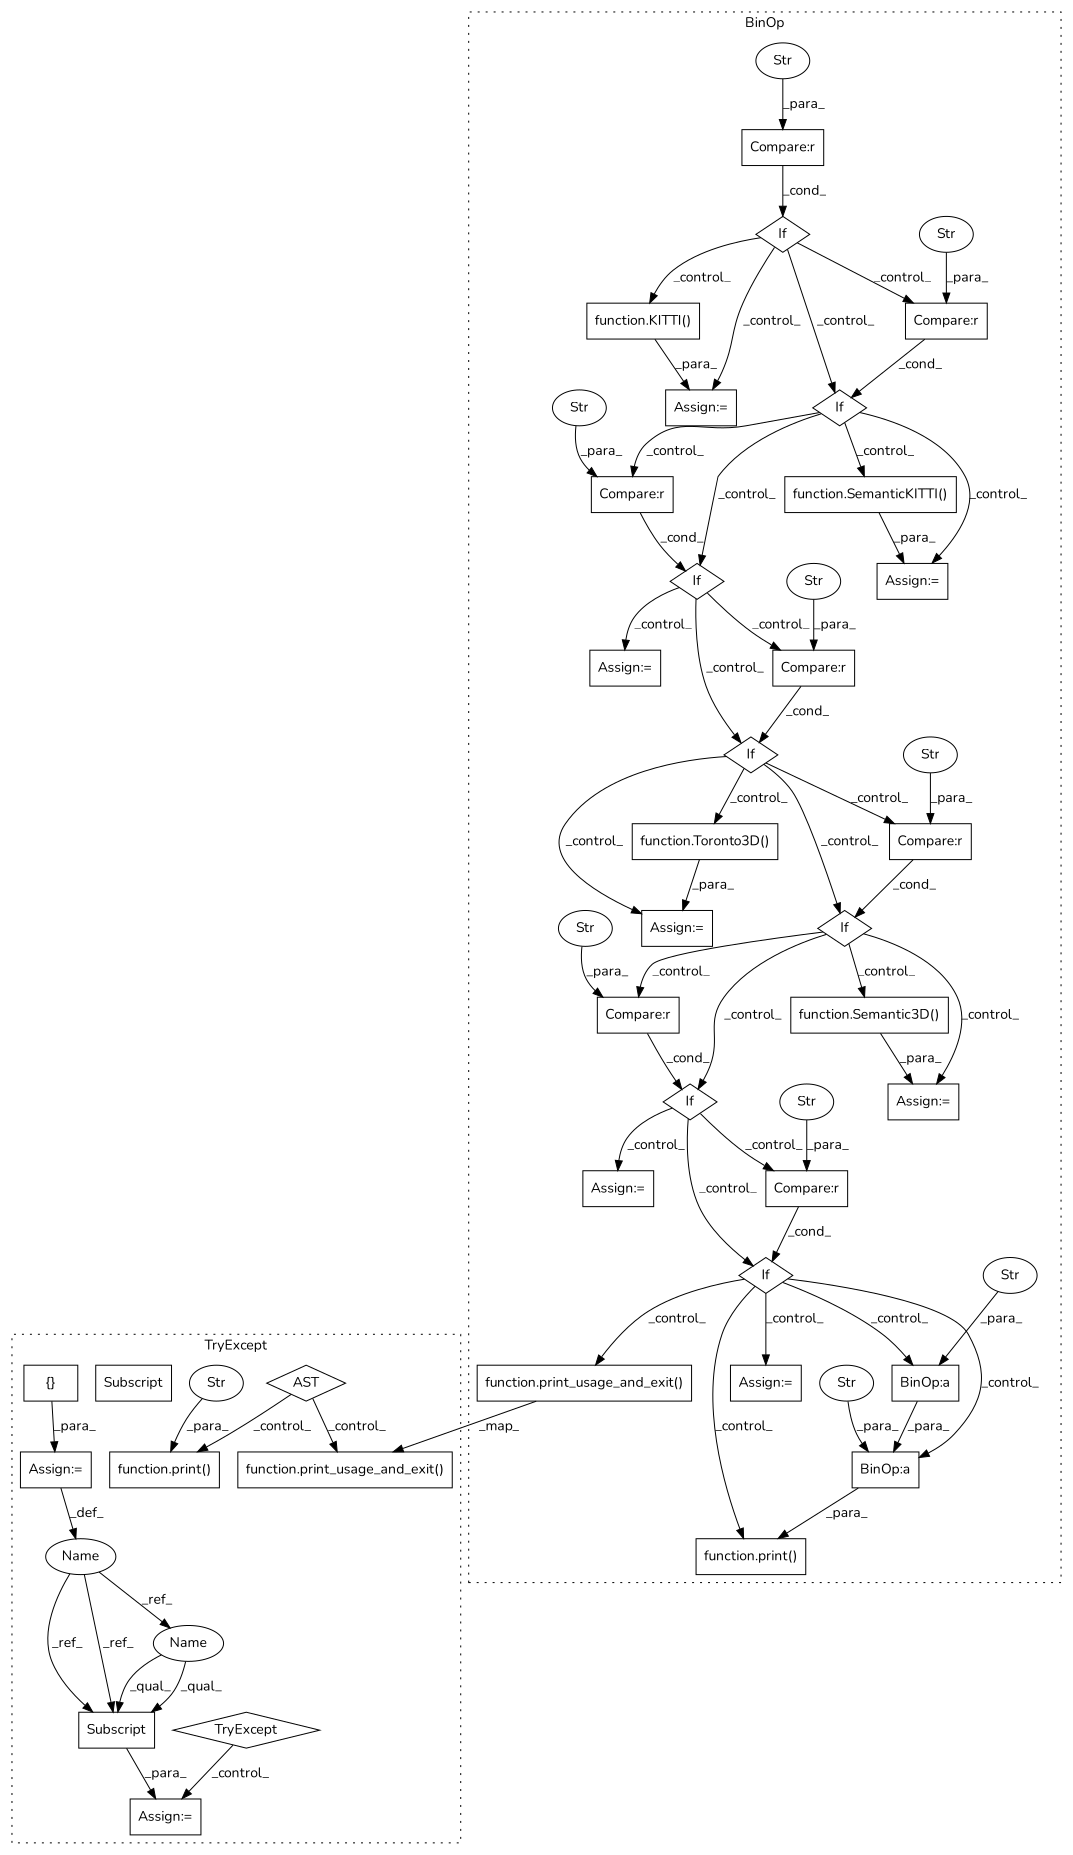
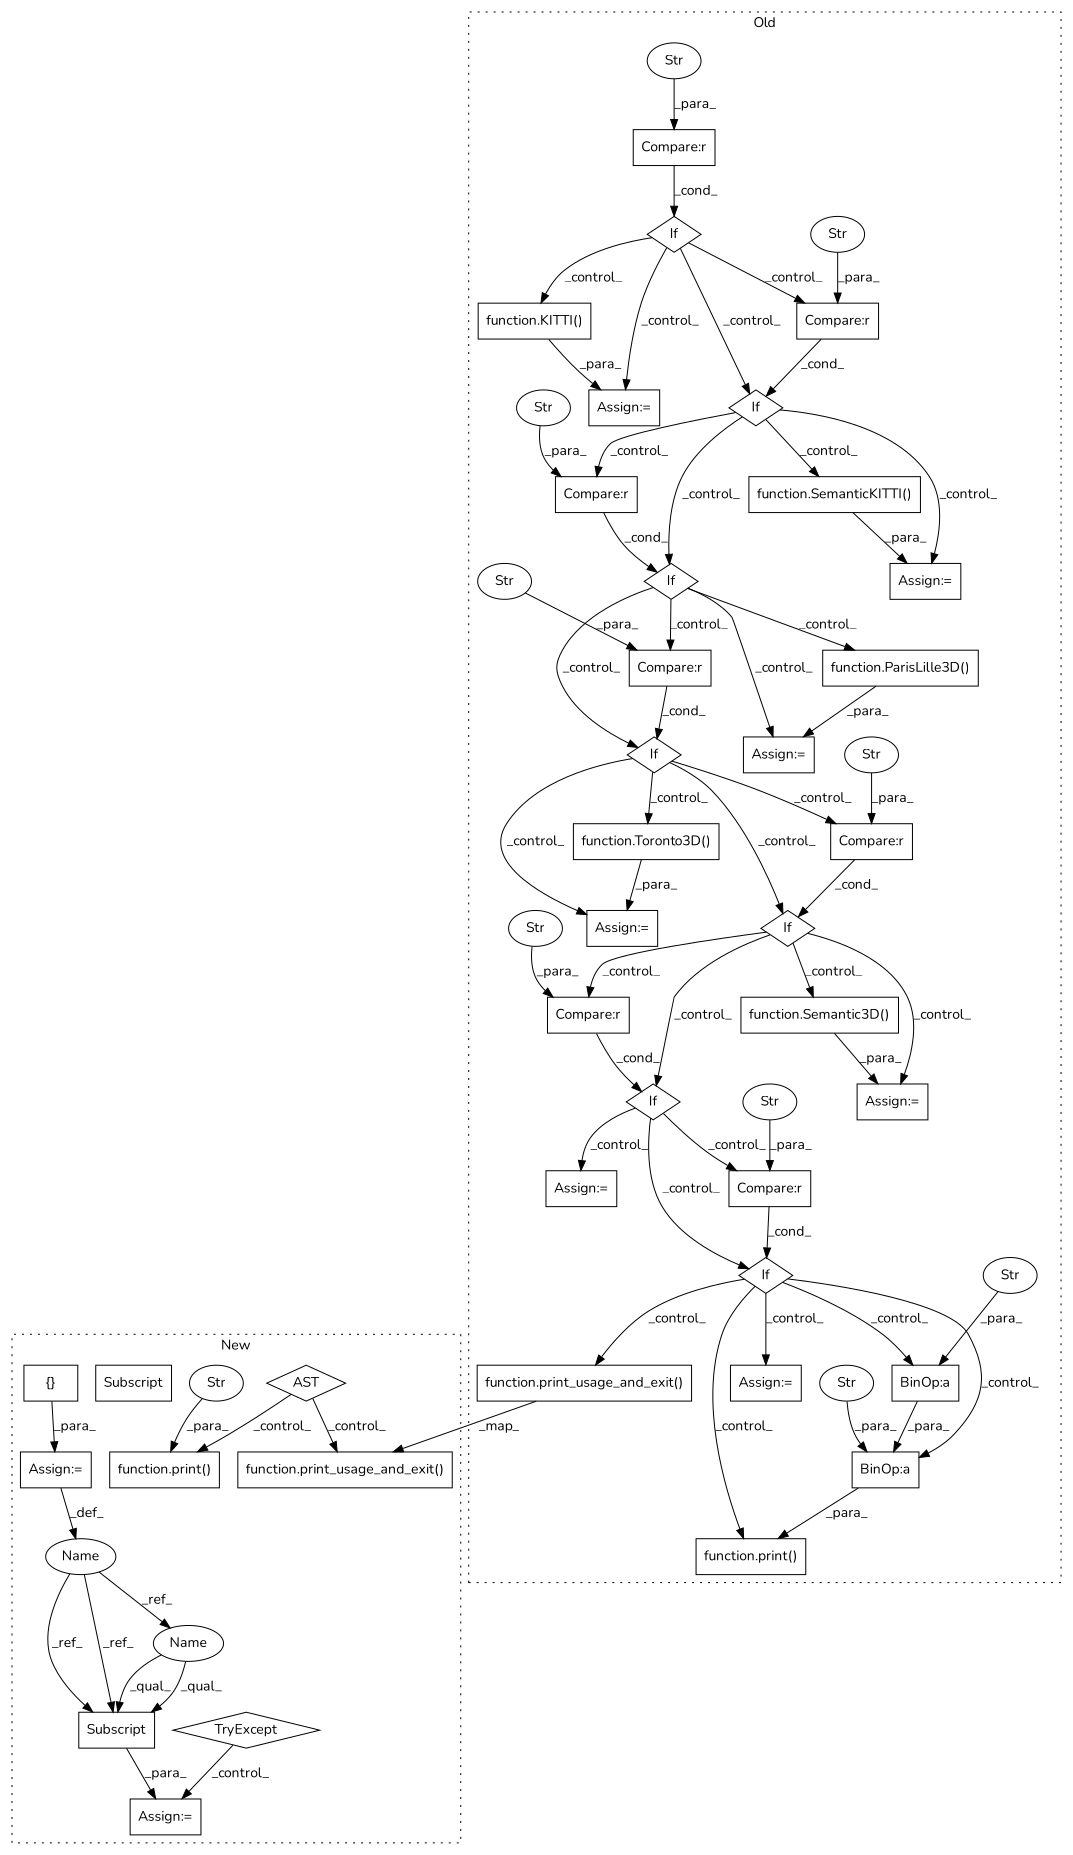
(765, 23) -> (765, 23)
none -> (900, 668)
(236, 1346) -> (236, 1346)
